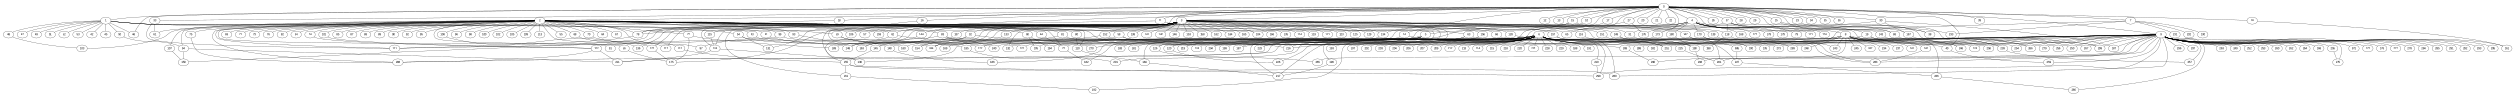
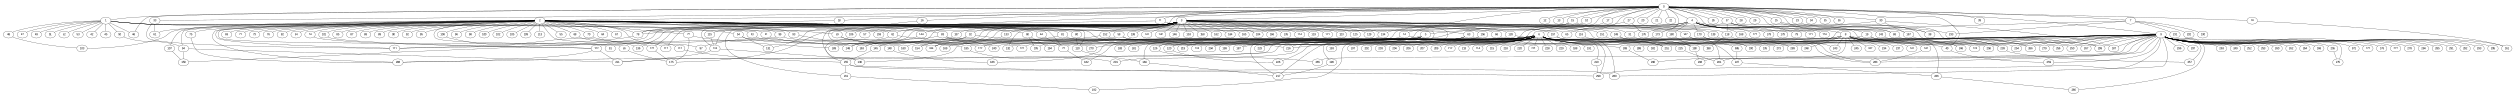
(1440, 35) -> (1312, 41)
